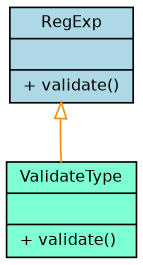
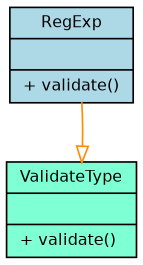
(60, 141) -> (83, 124)
